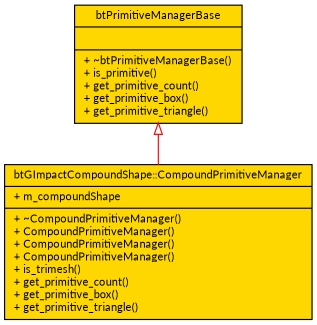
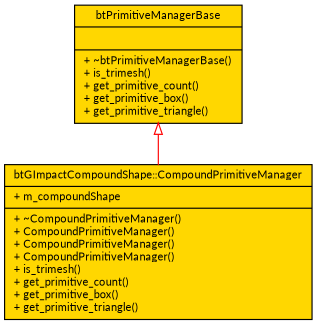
(120, 73) -> (118, 73)
